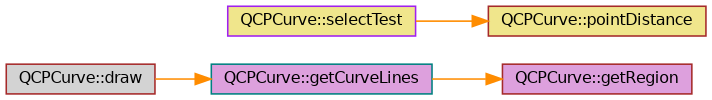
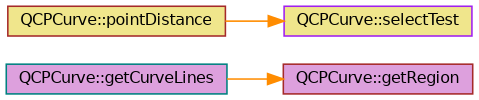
(444, 21) -> (247, 21)
(81, 79) -> none
